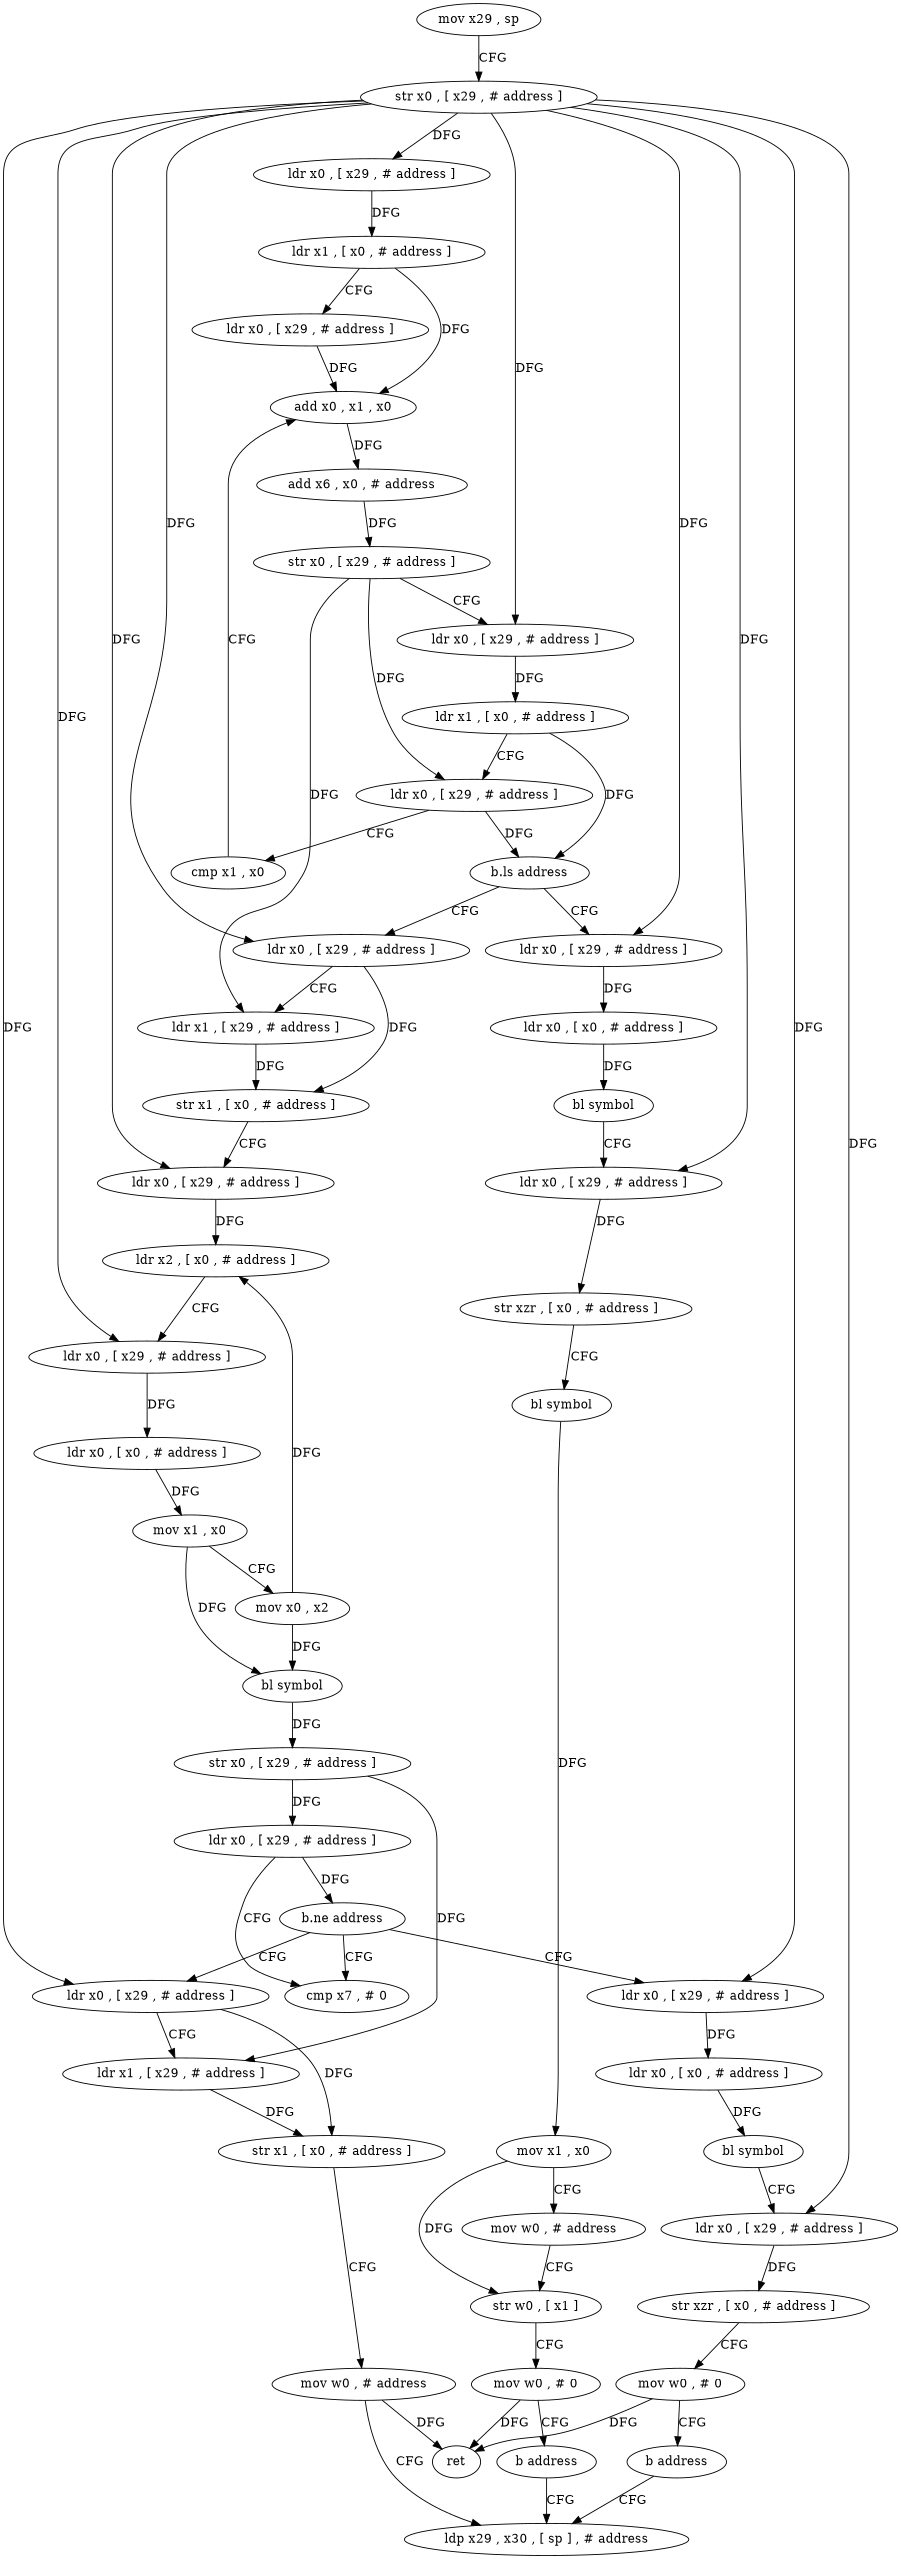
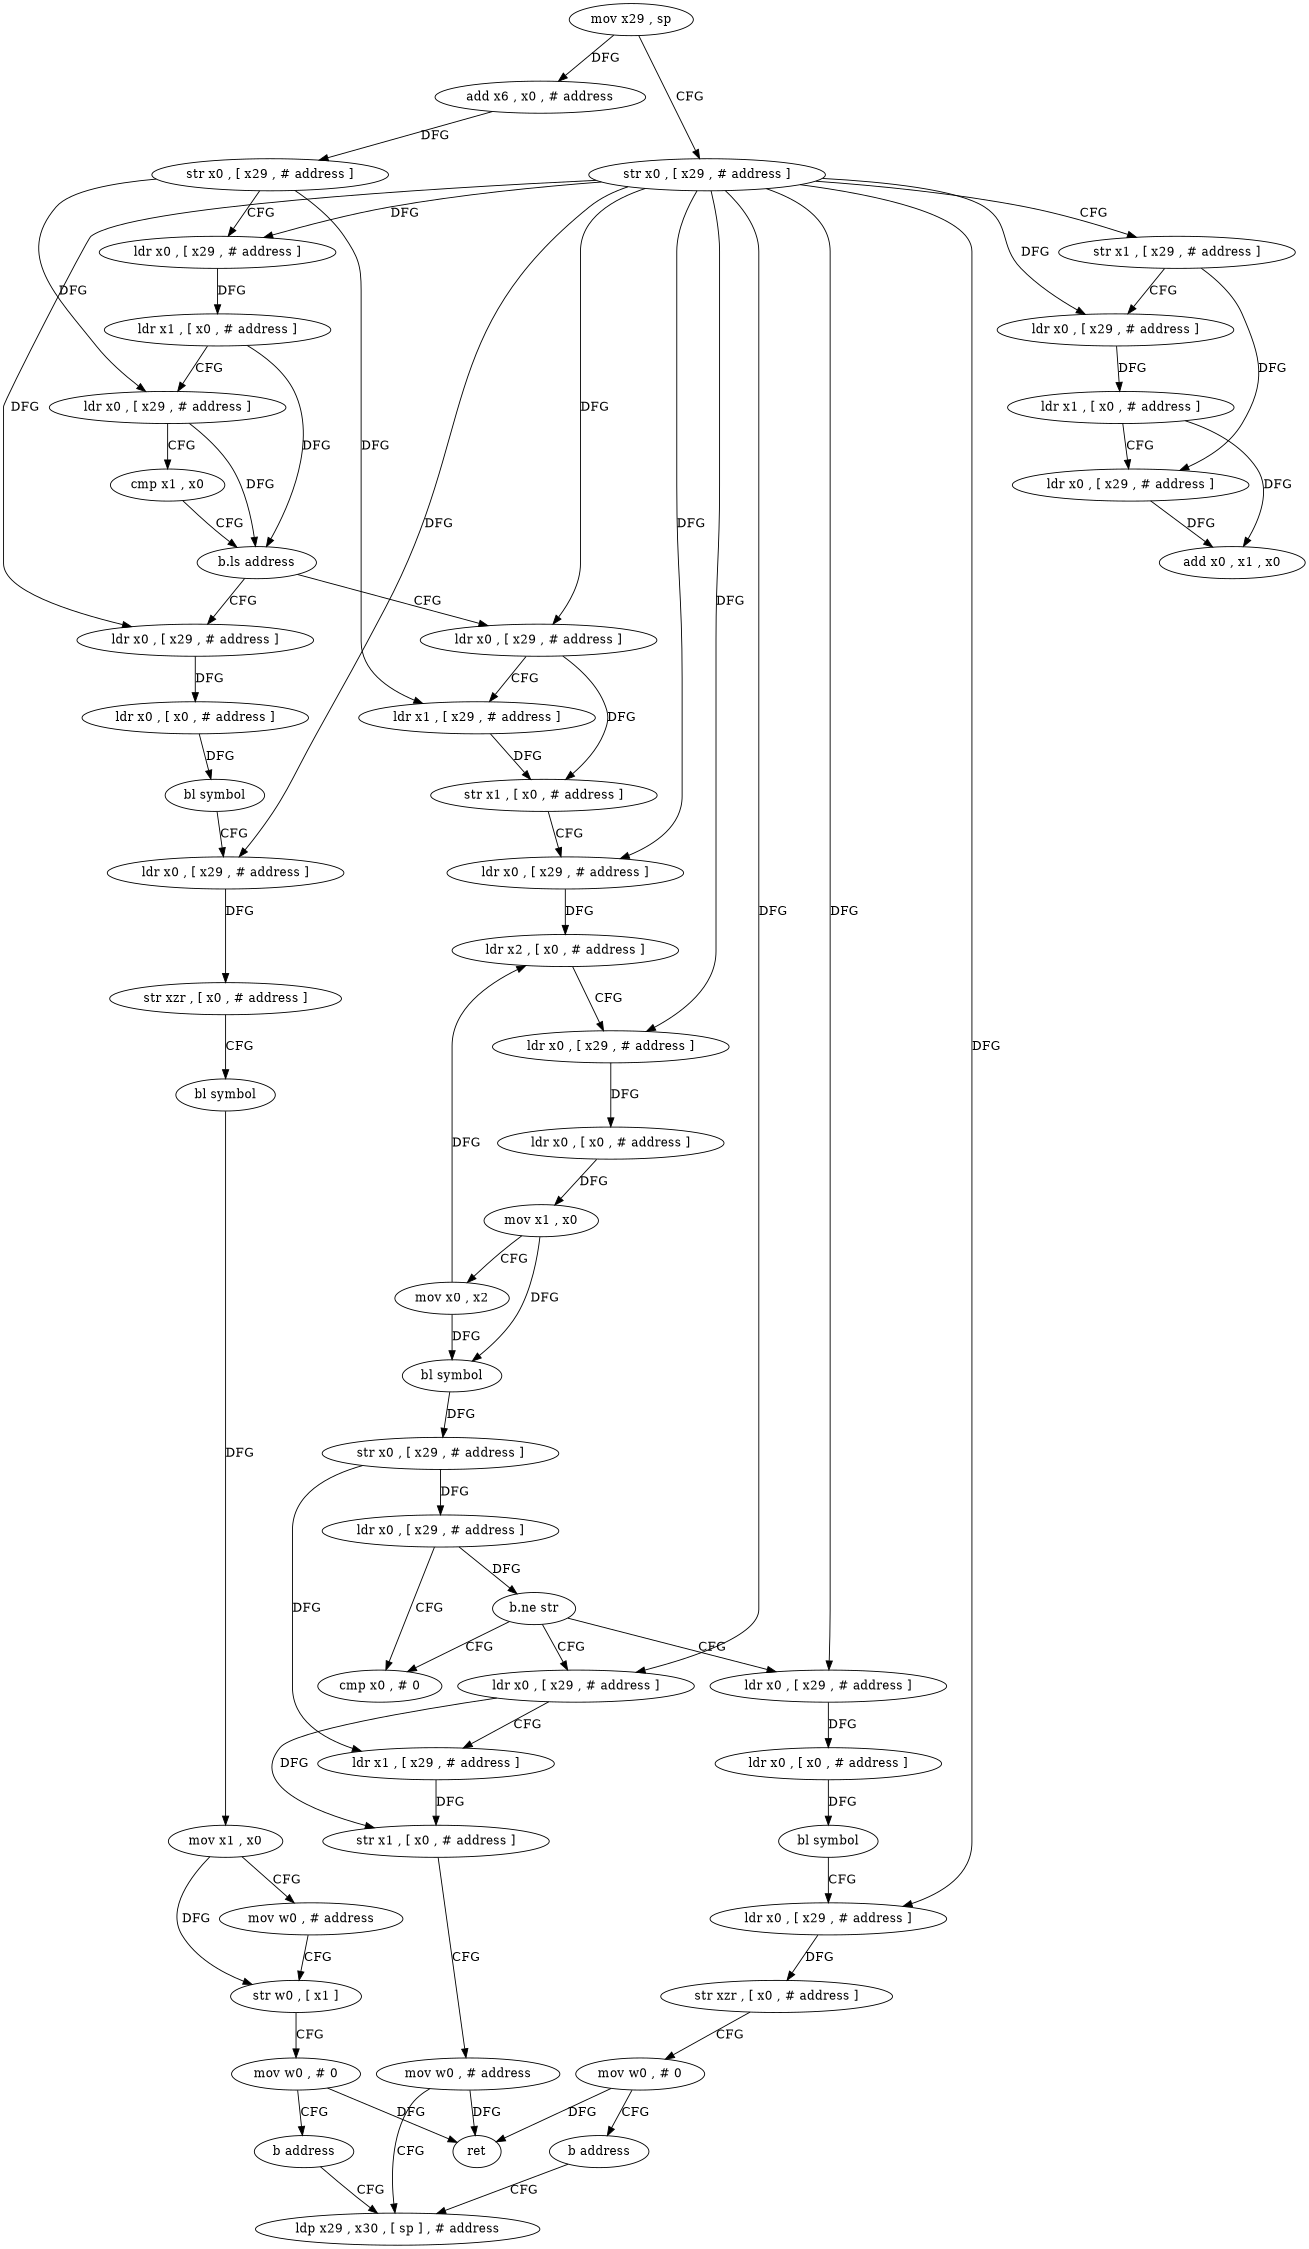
none -> (1177, 252)
(352, 442) -> (590, 55)
(228, 625) -> (206, 522)
(342, 1919) -> (534, 1609)
(347, 1996) -> (380, 1686)
